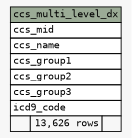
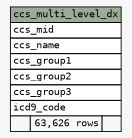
(67, 123) -> (67, 123)
